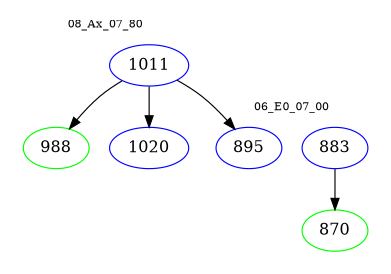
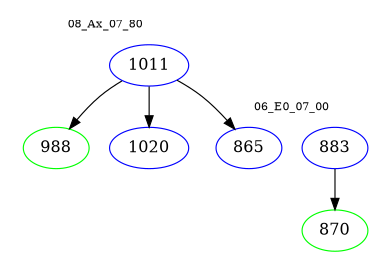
(249, 148) -> (249, 148)
